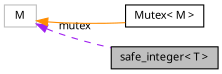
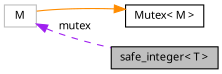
(86, 23) -> (75, 9)
